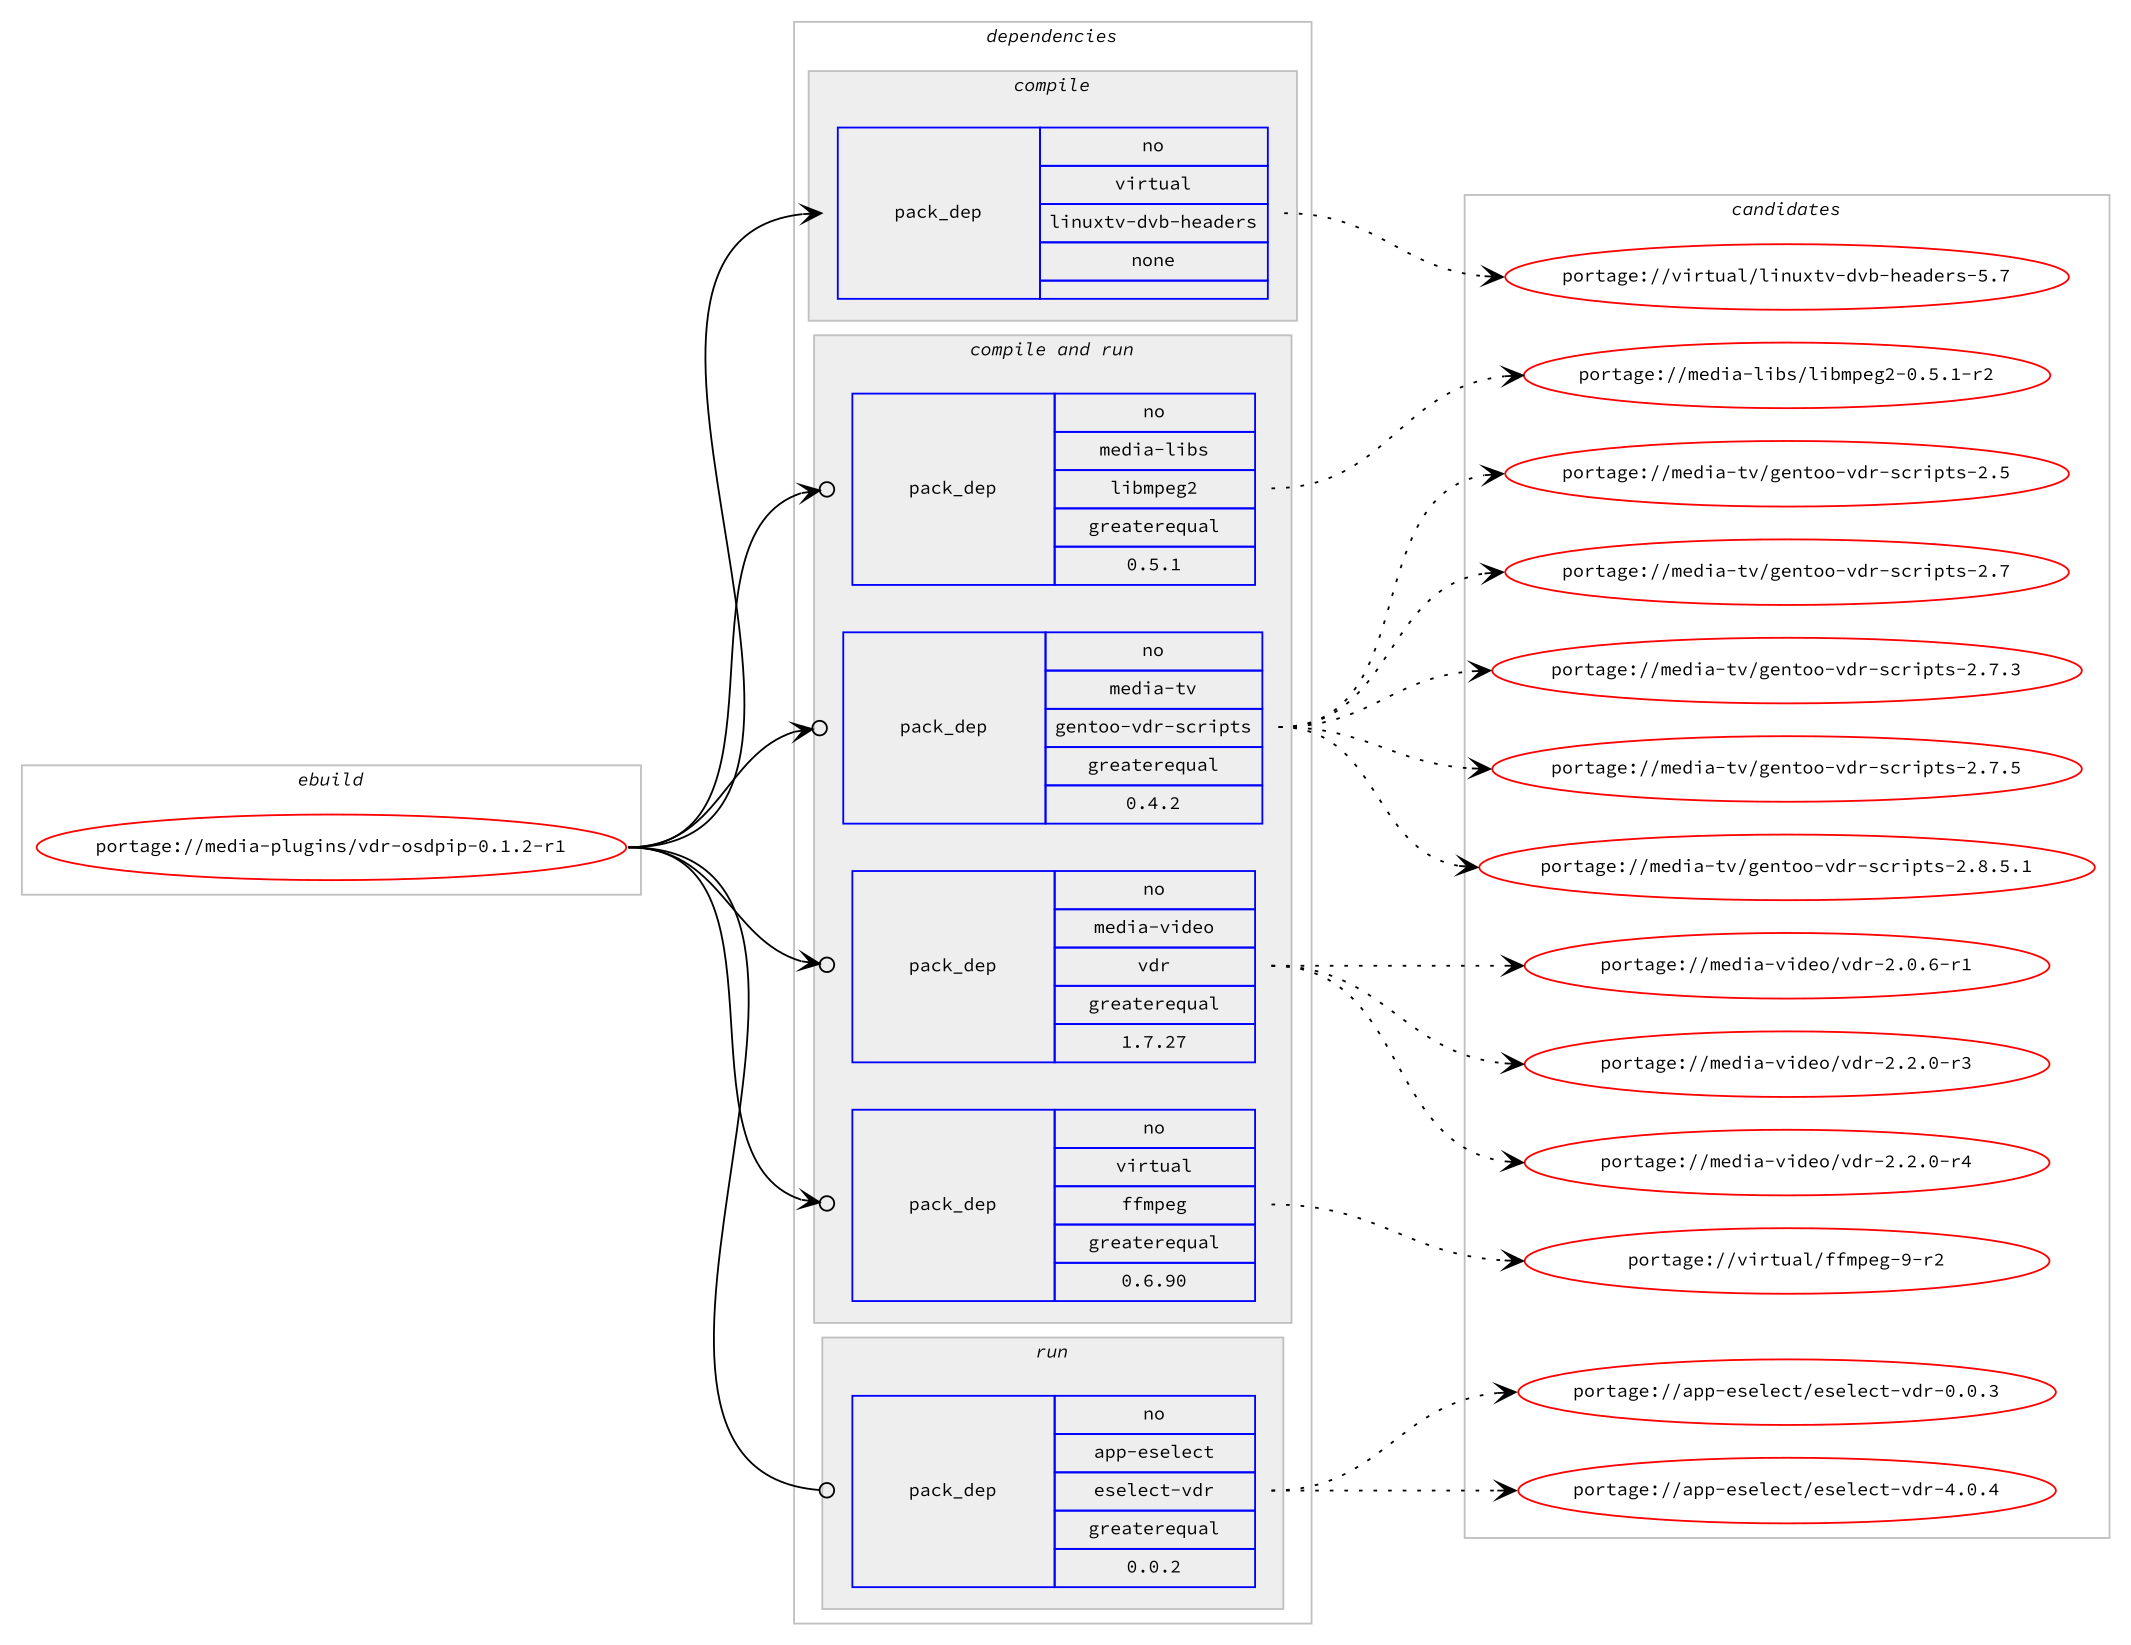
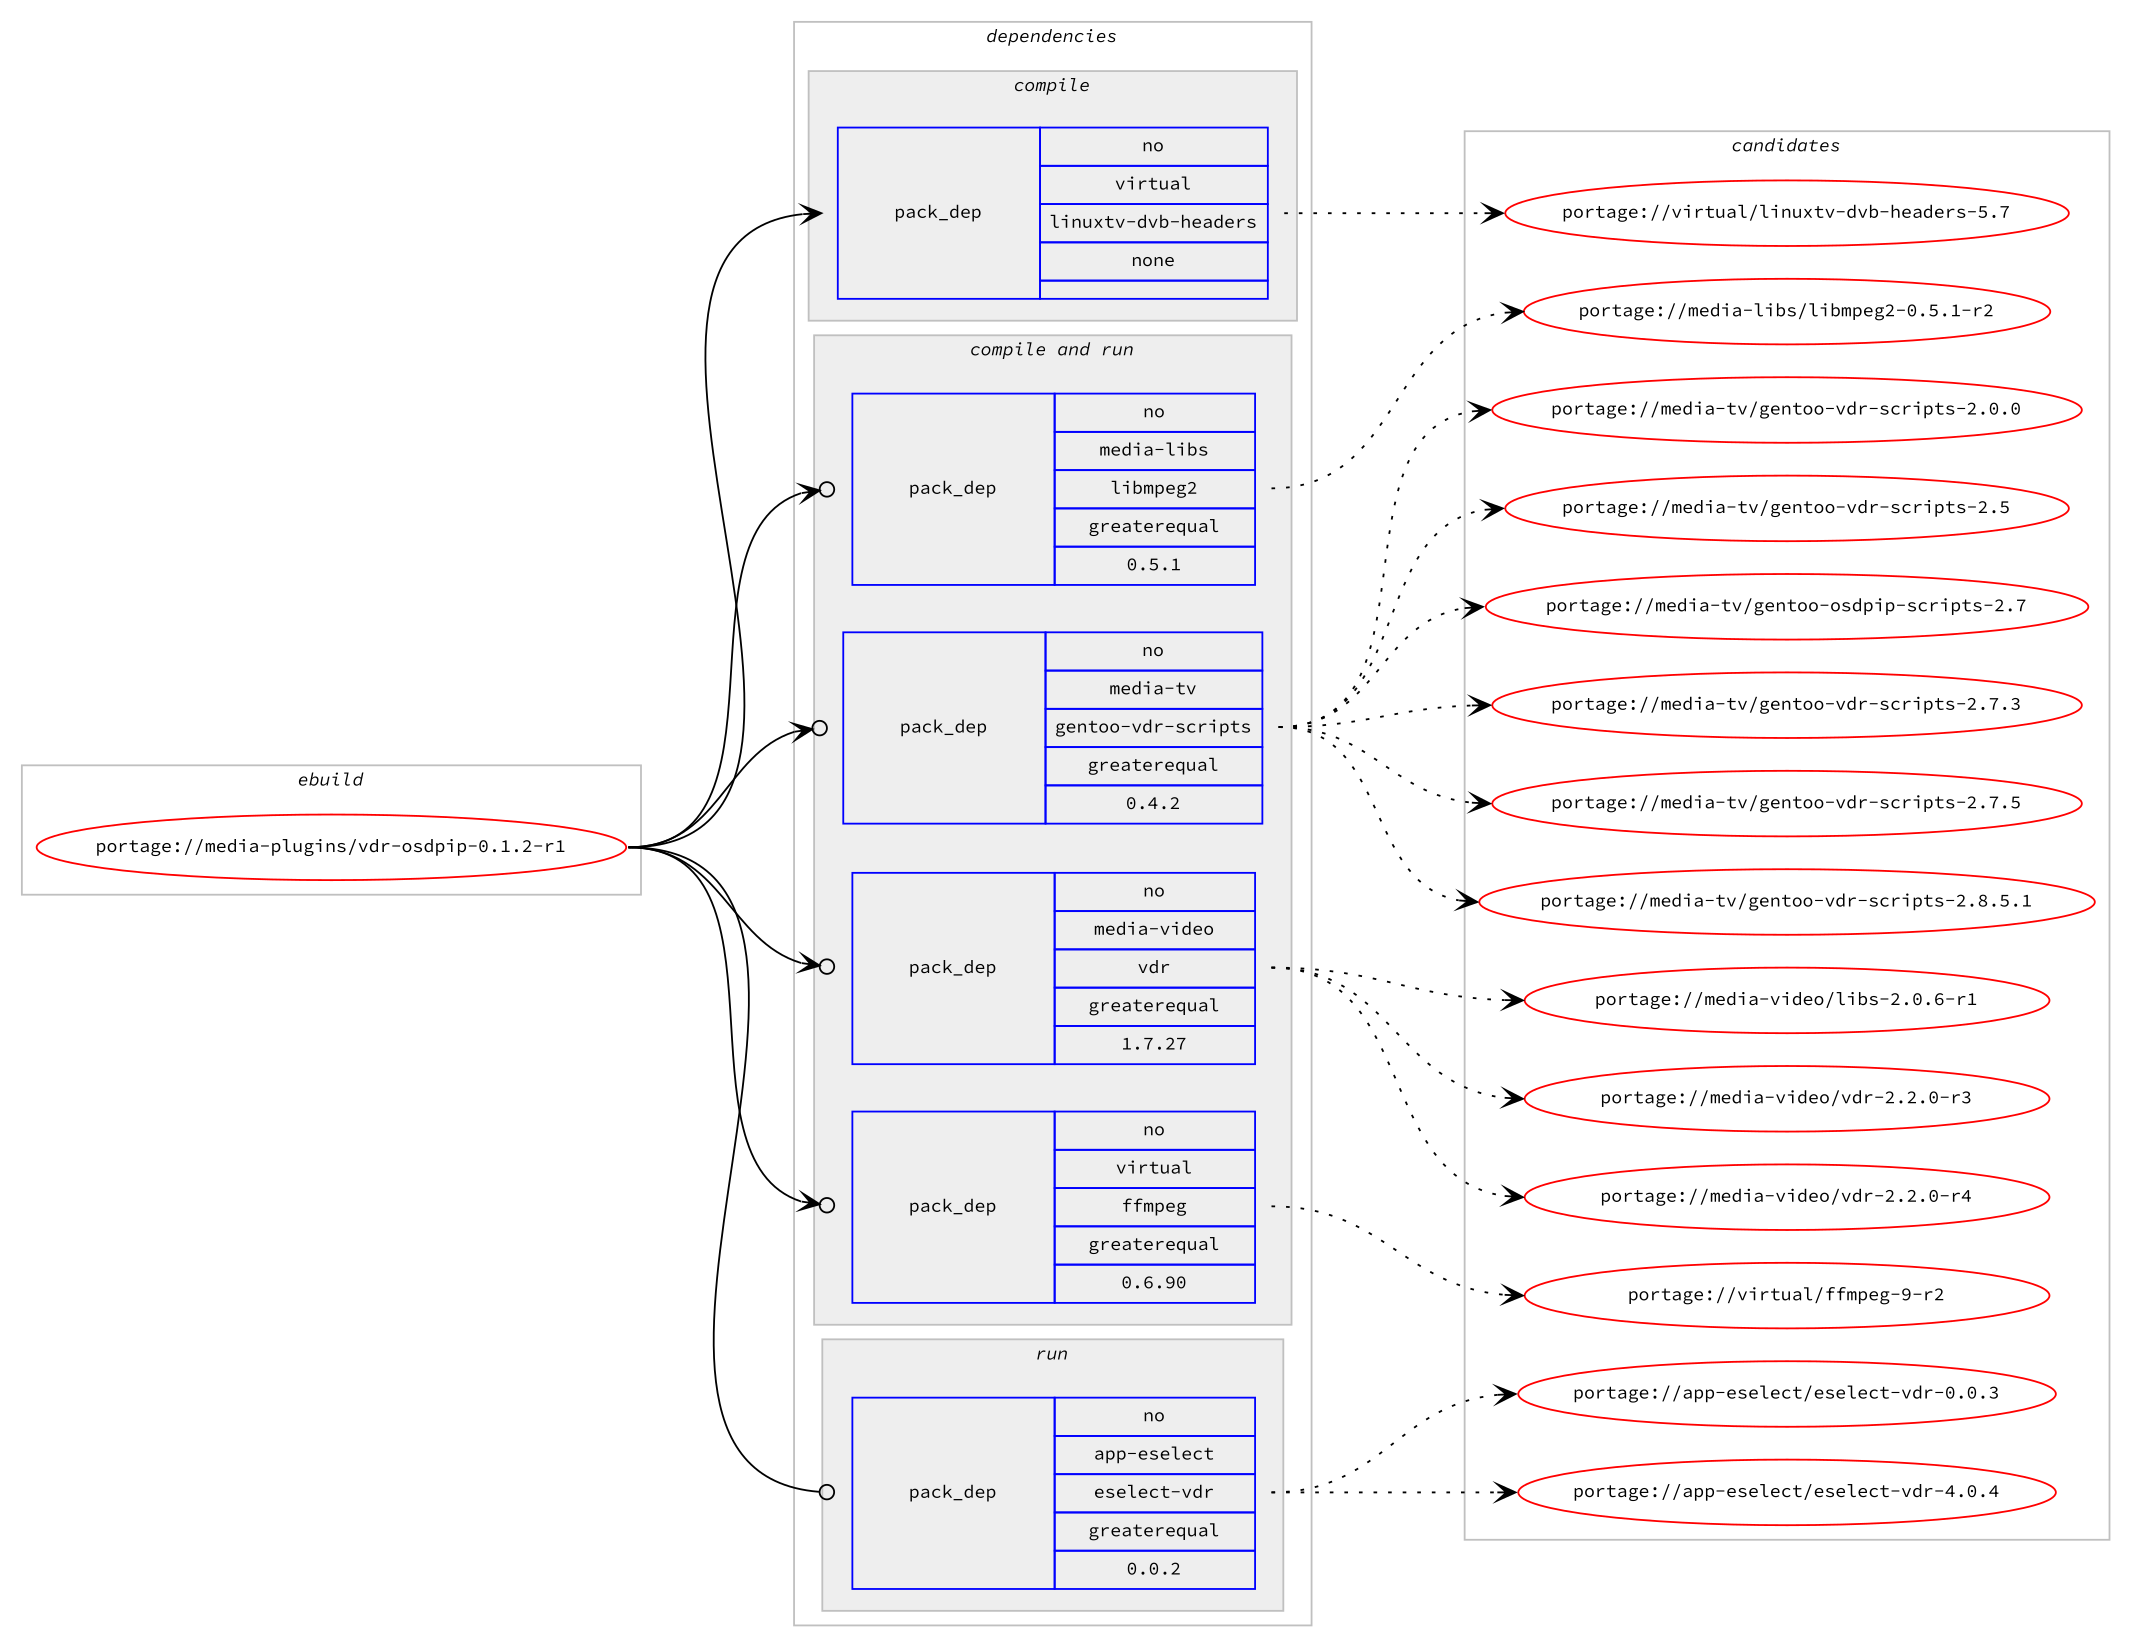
none -> (1787, 410)
(1787, 572) -> (1787, 607)
(1787, 966) -> (1787, 1000)
